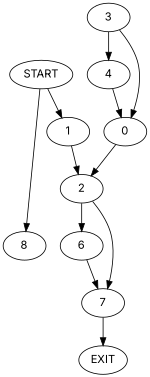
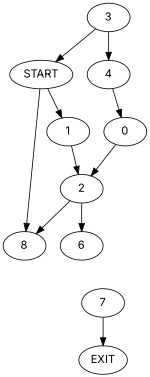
(139, 68) -> (79, 43)
(112, 239) -> (56, 214)
(91, 271) -> none
